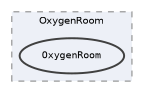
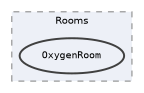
(72, 21) -> (72, 21)
